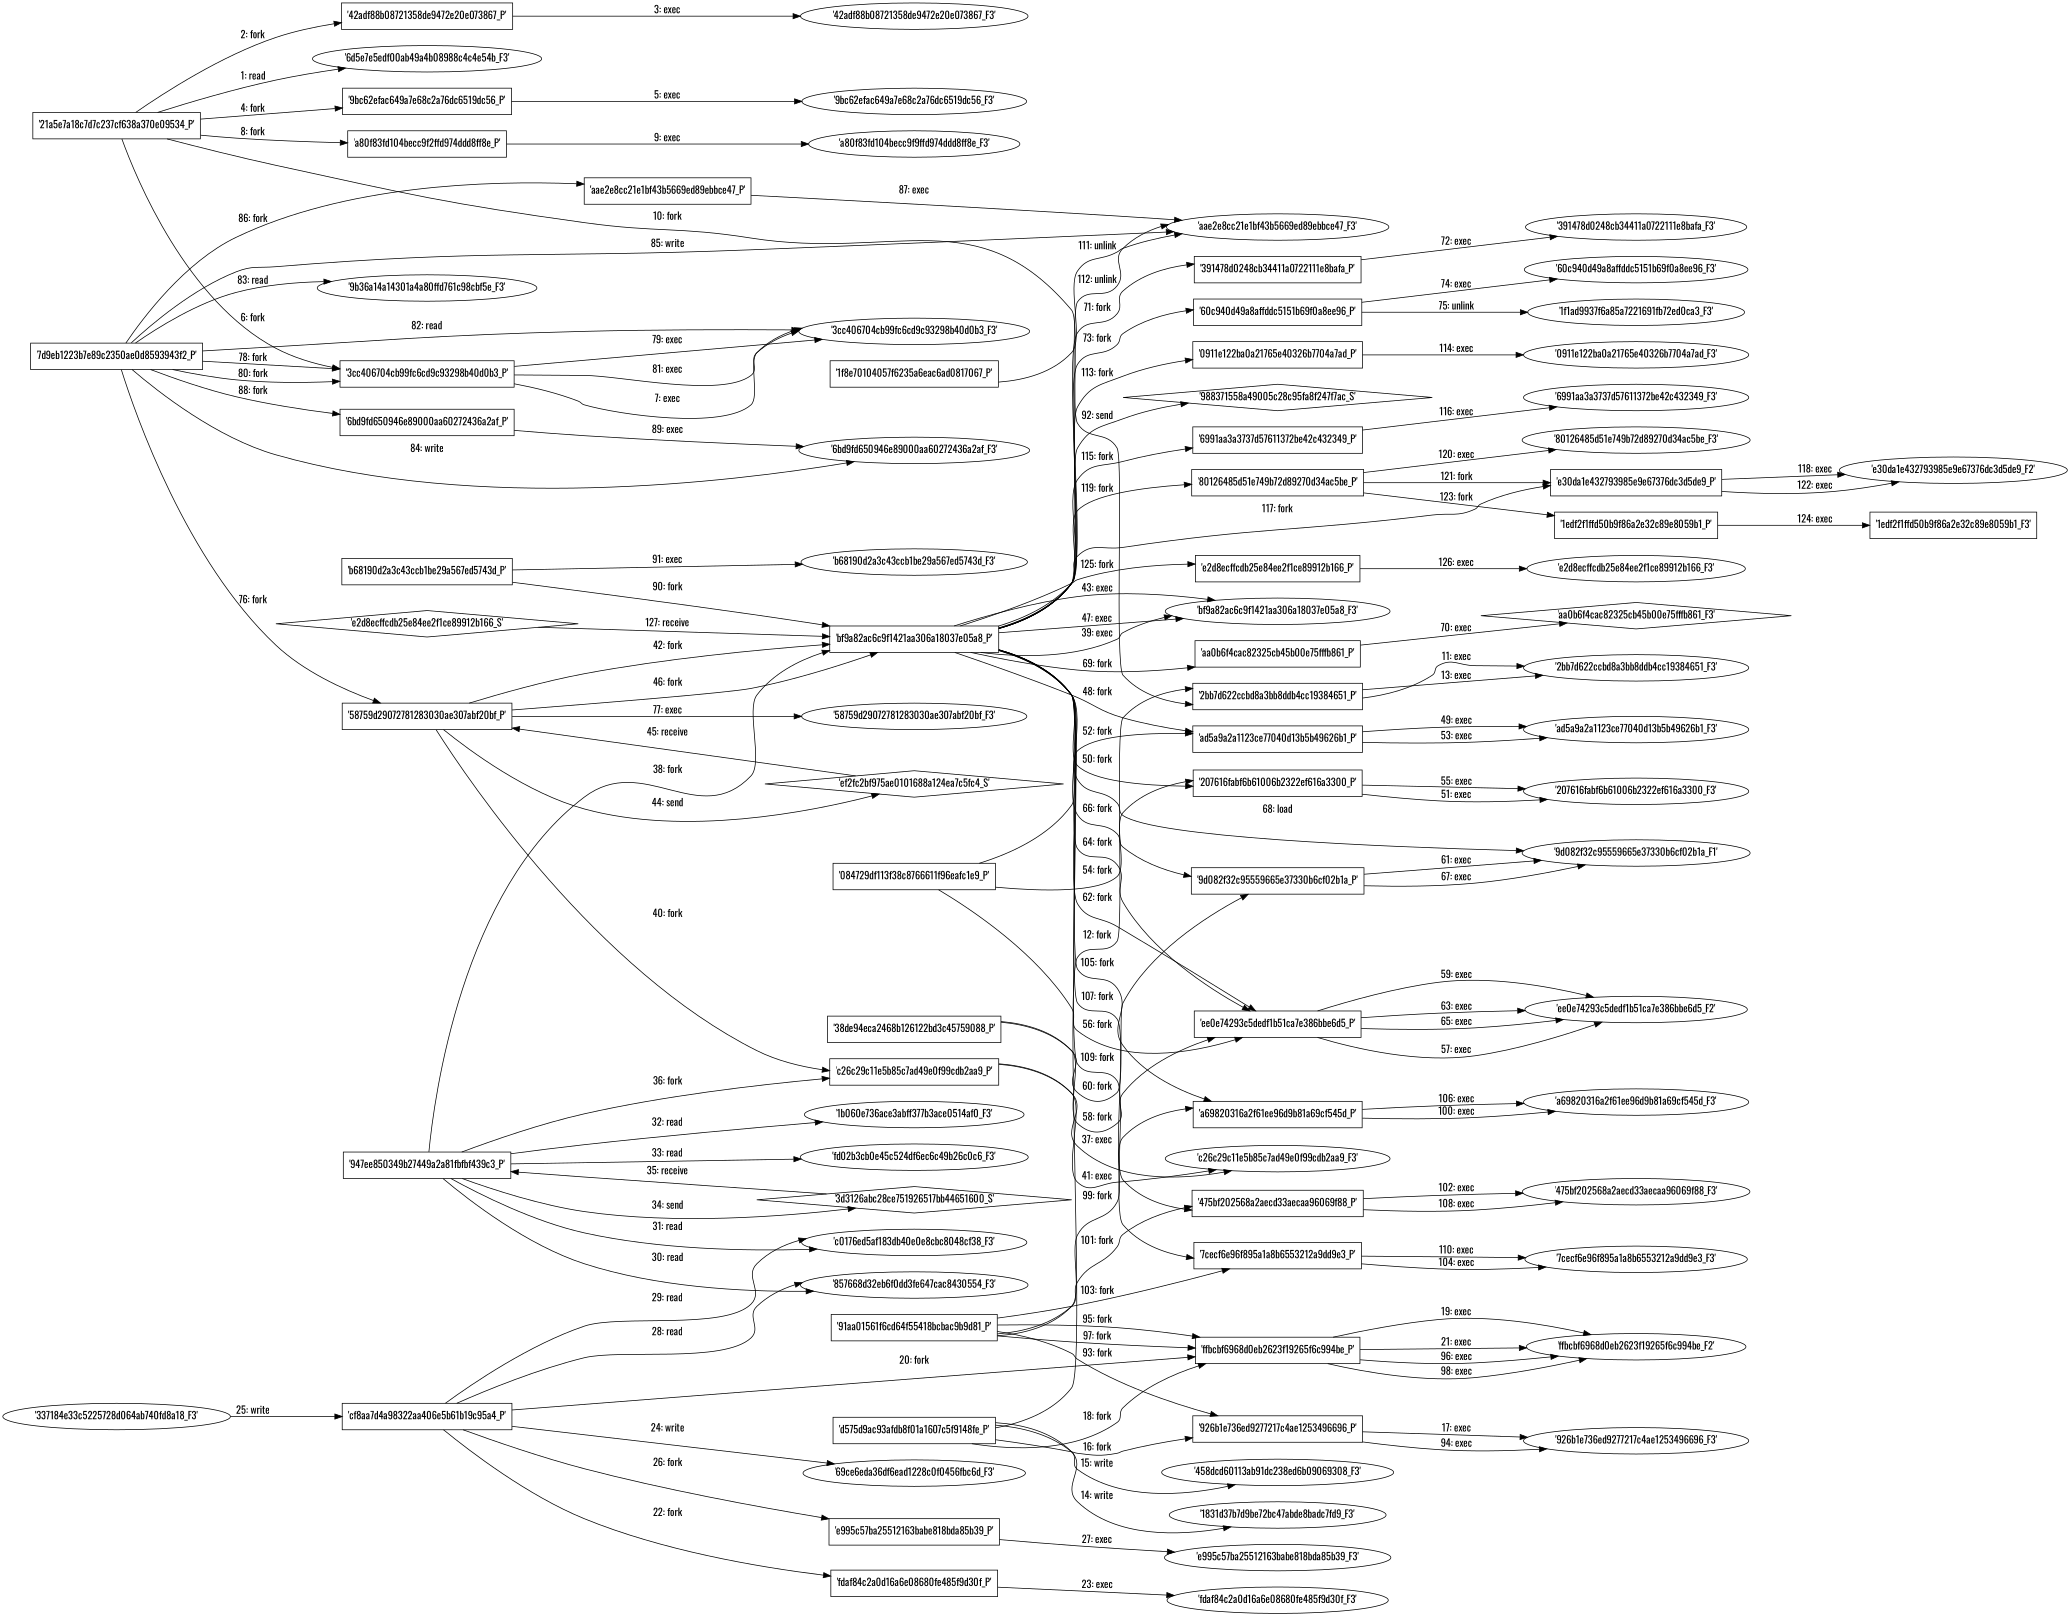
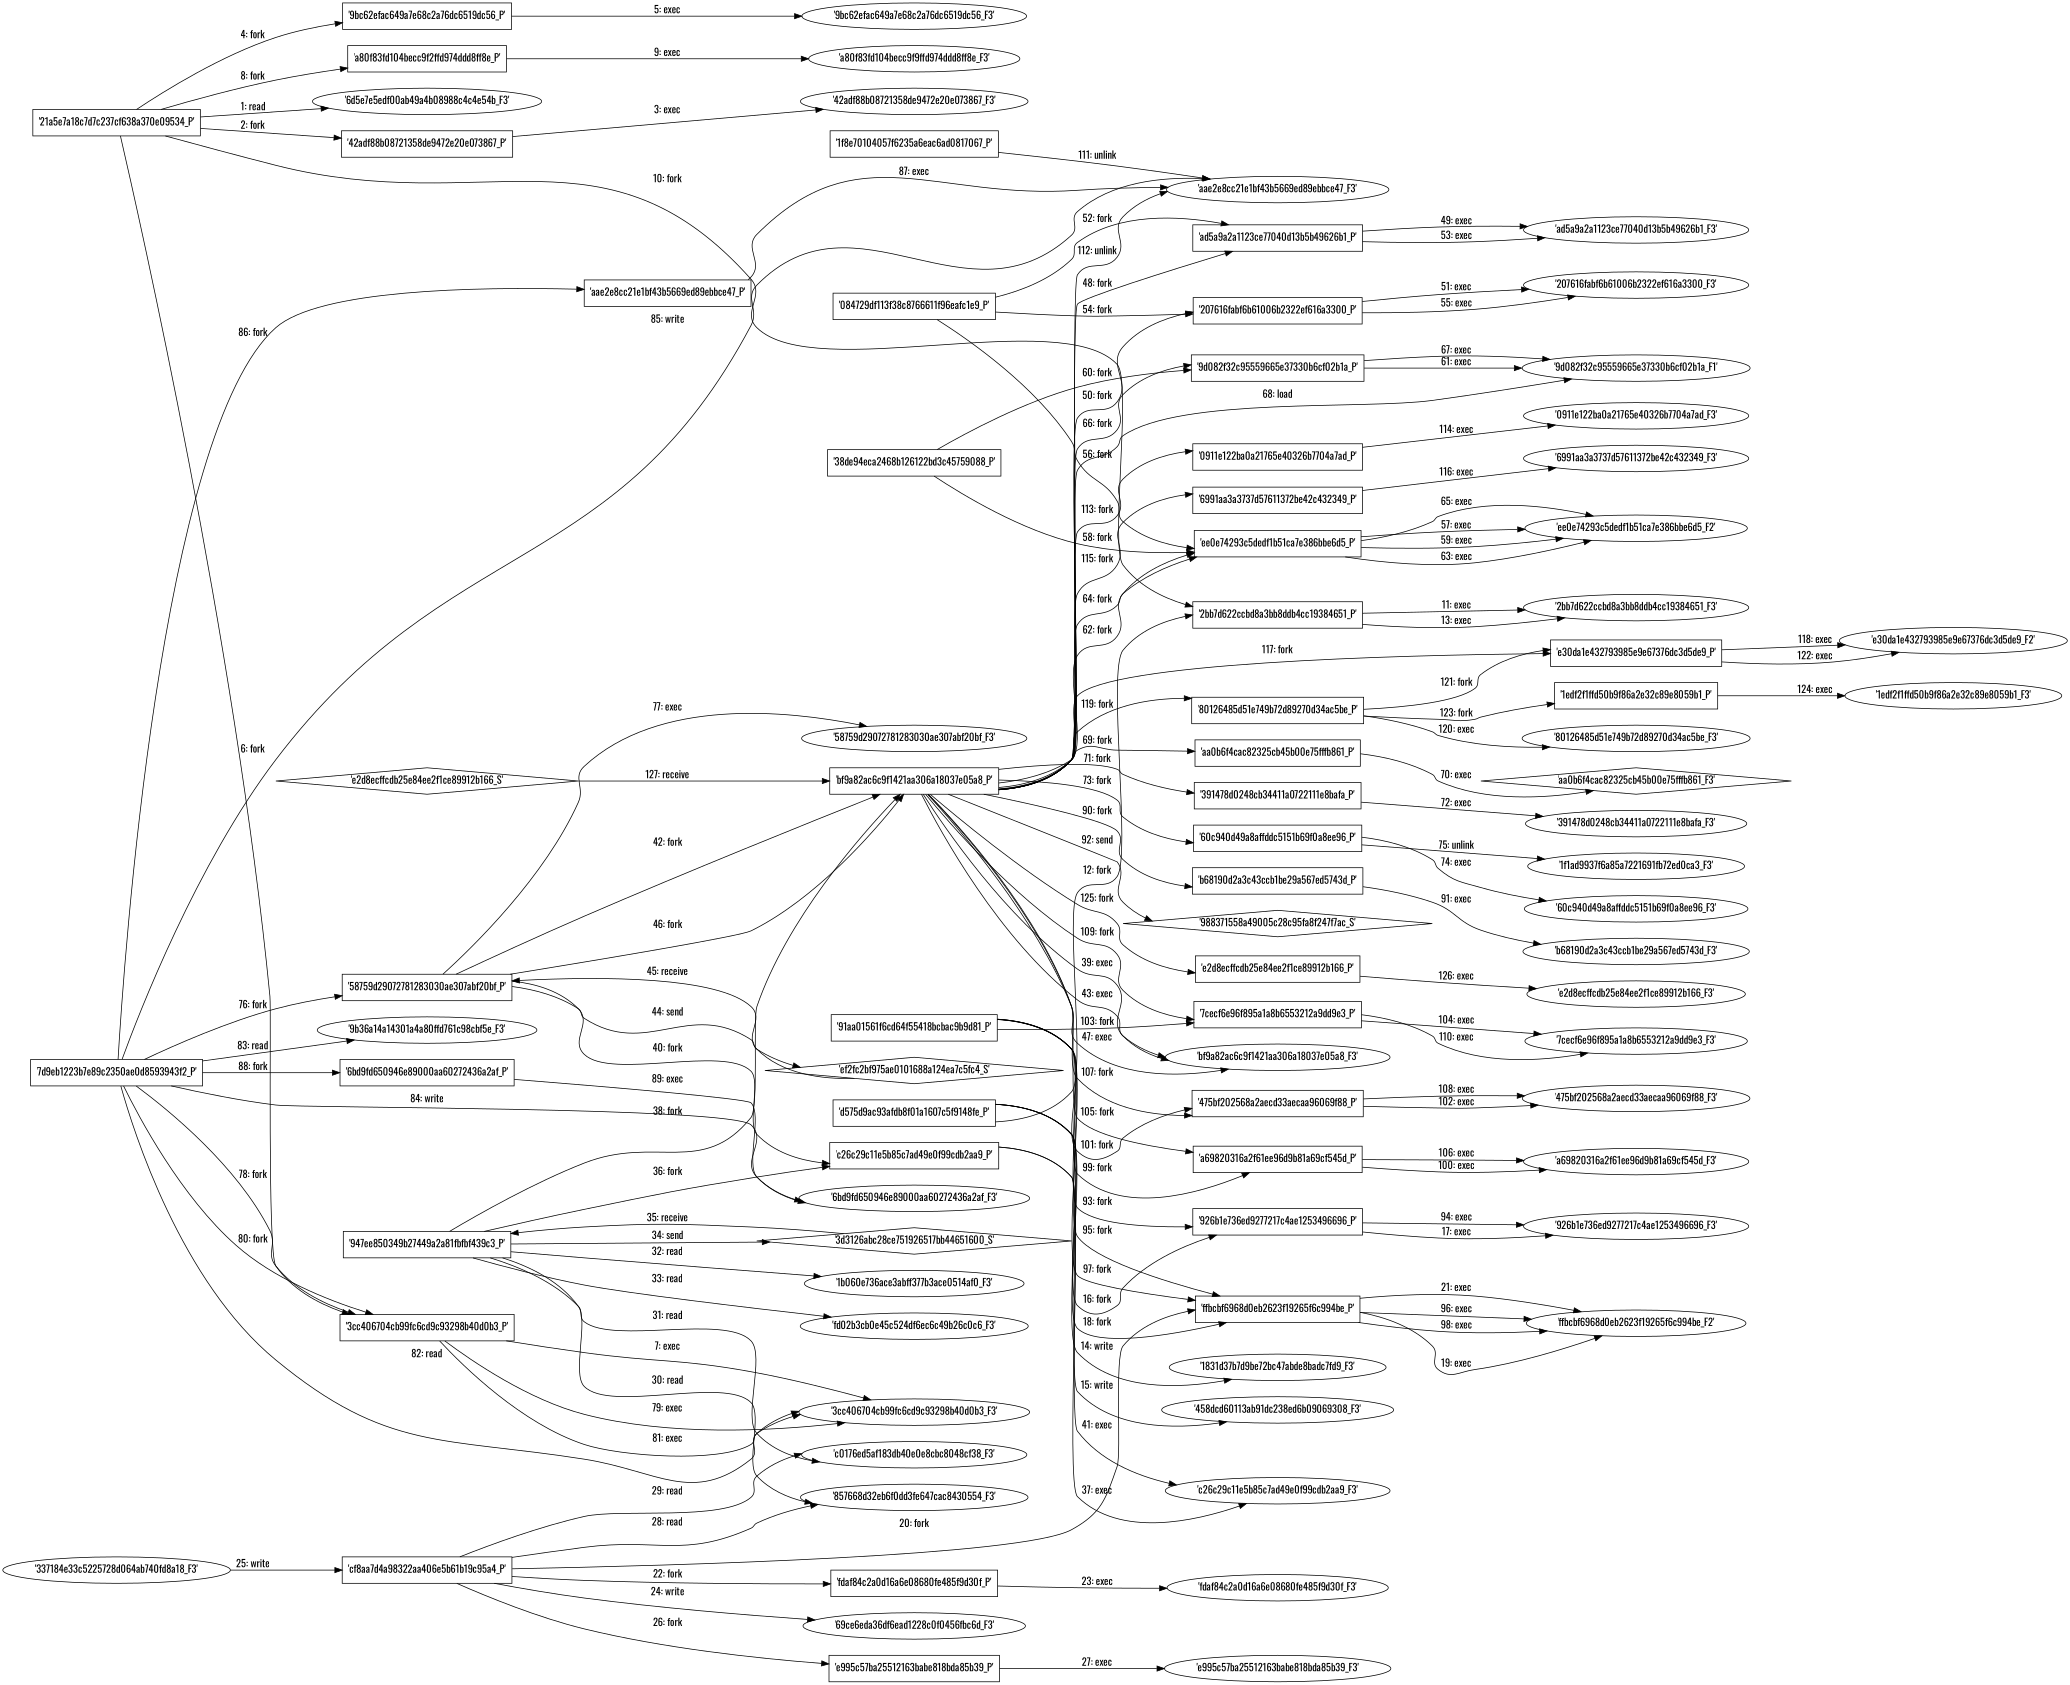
(1953, 525) -> (1953, 696)
(667, 603) -> (1099, 822)
